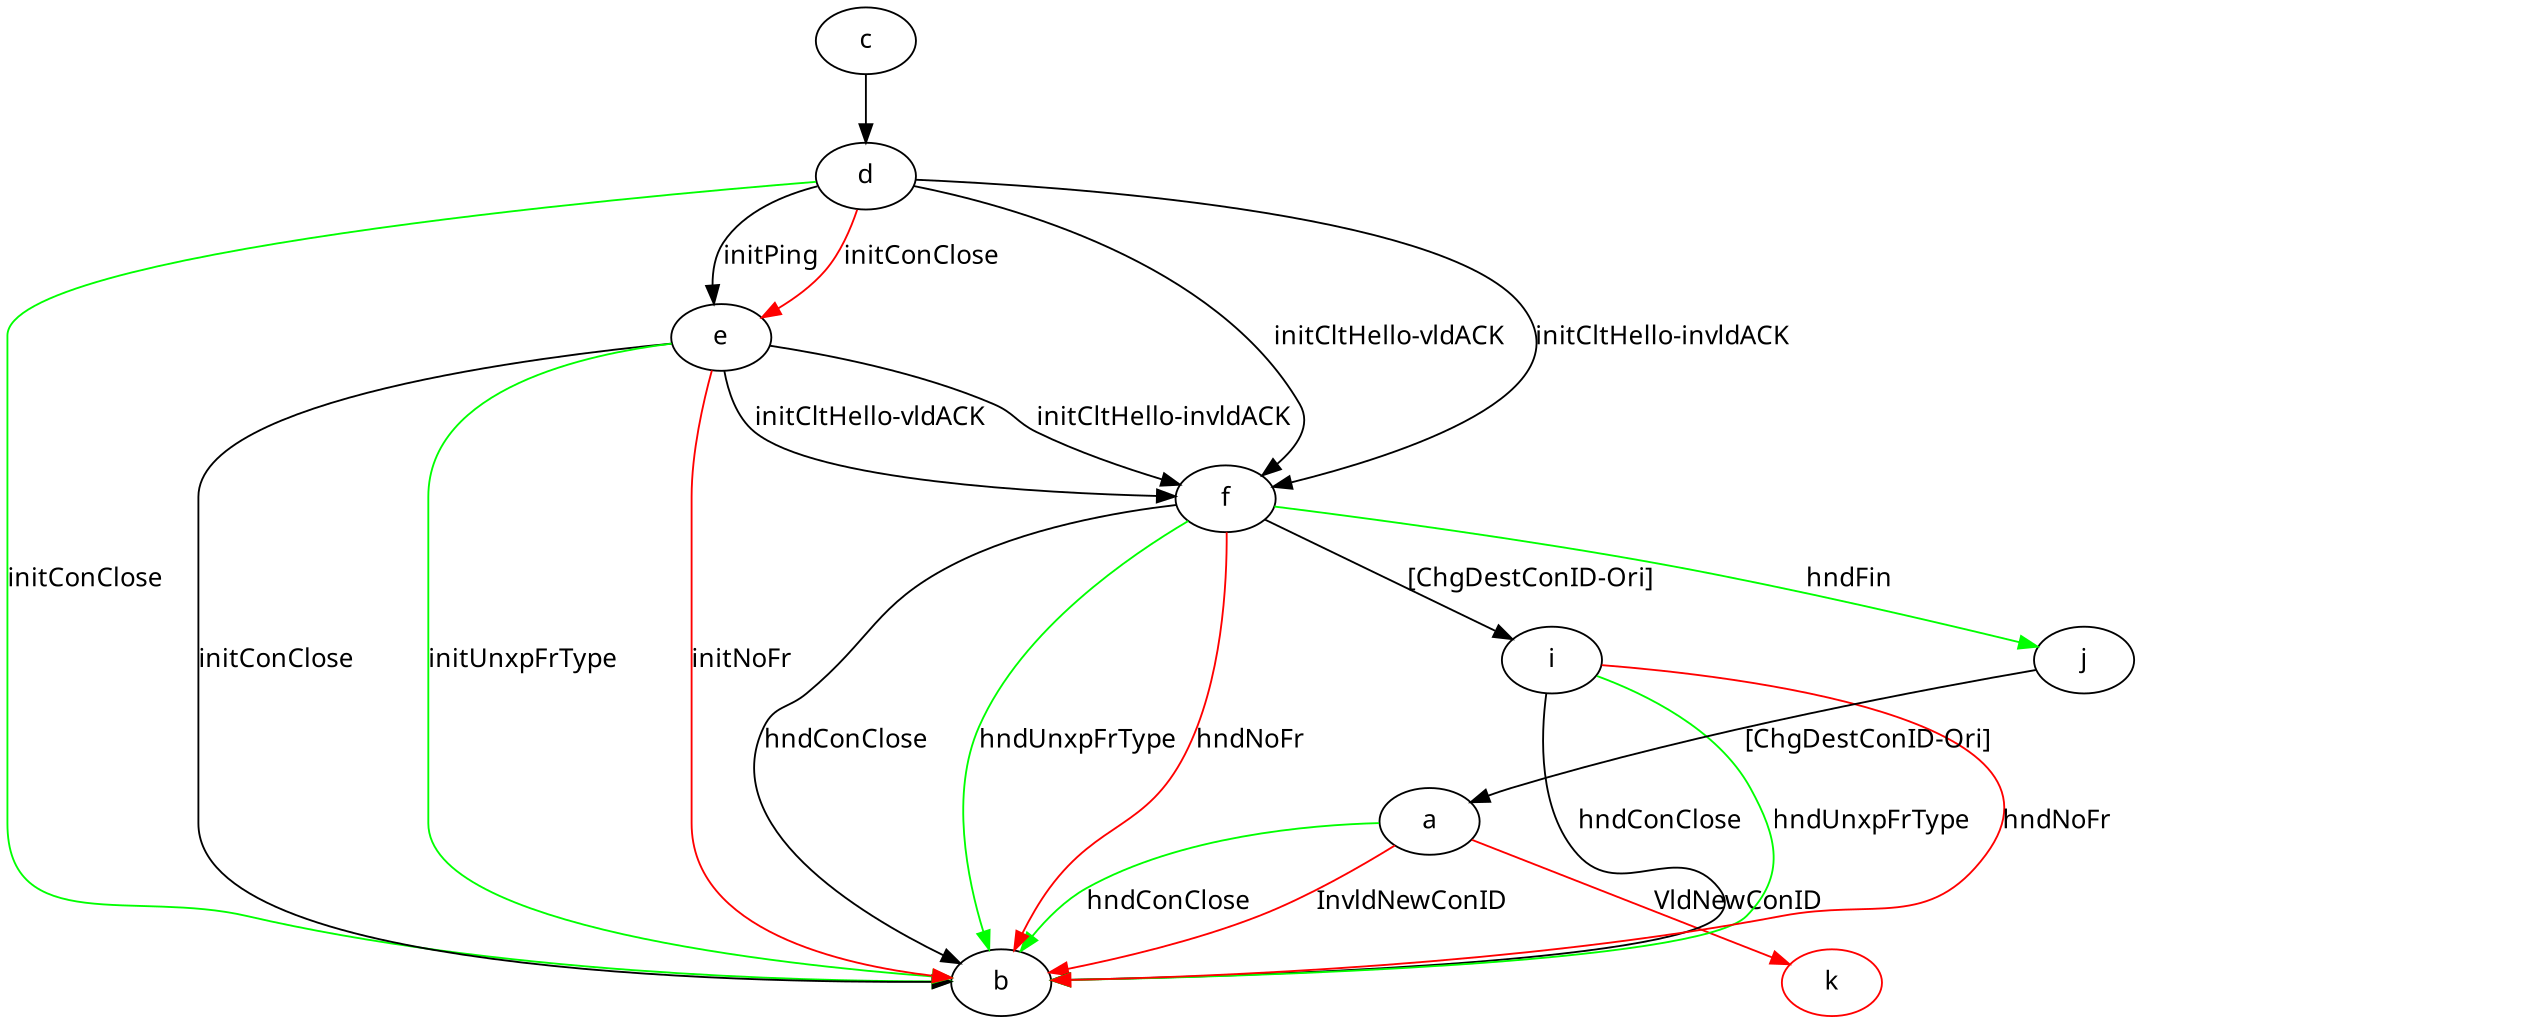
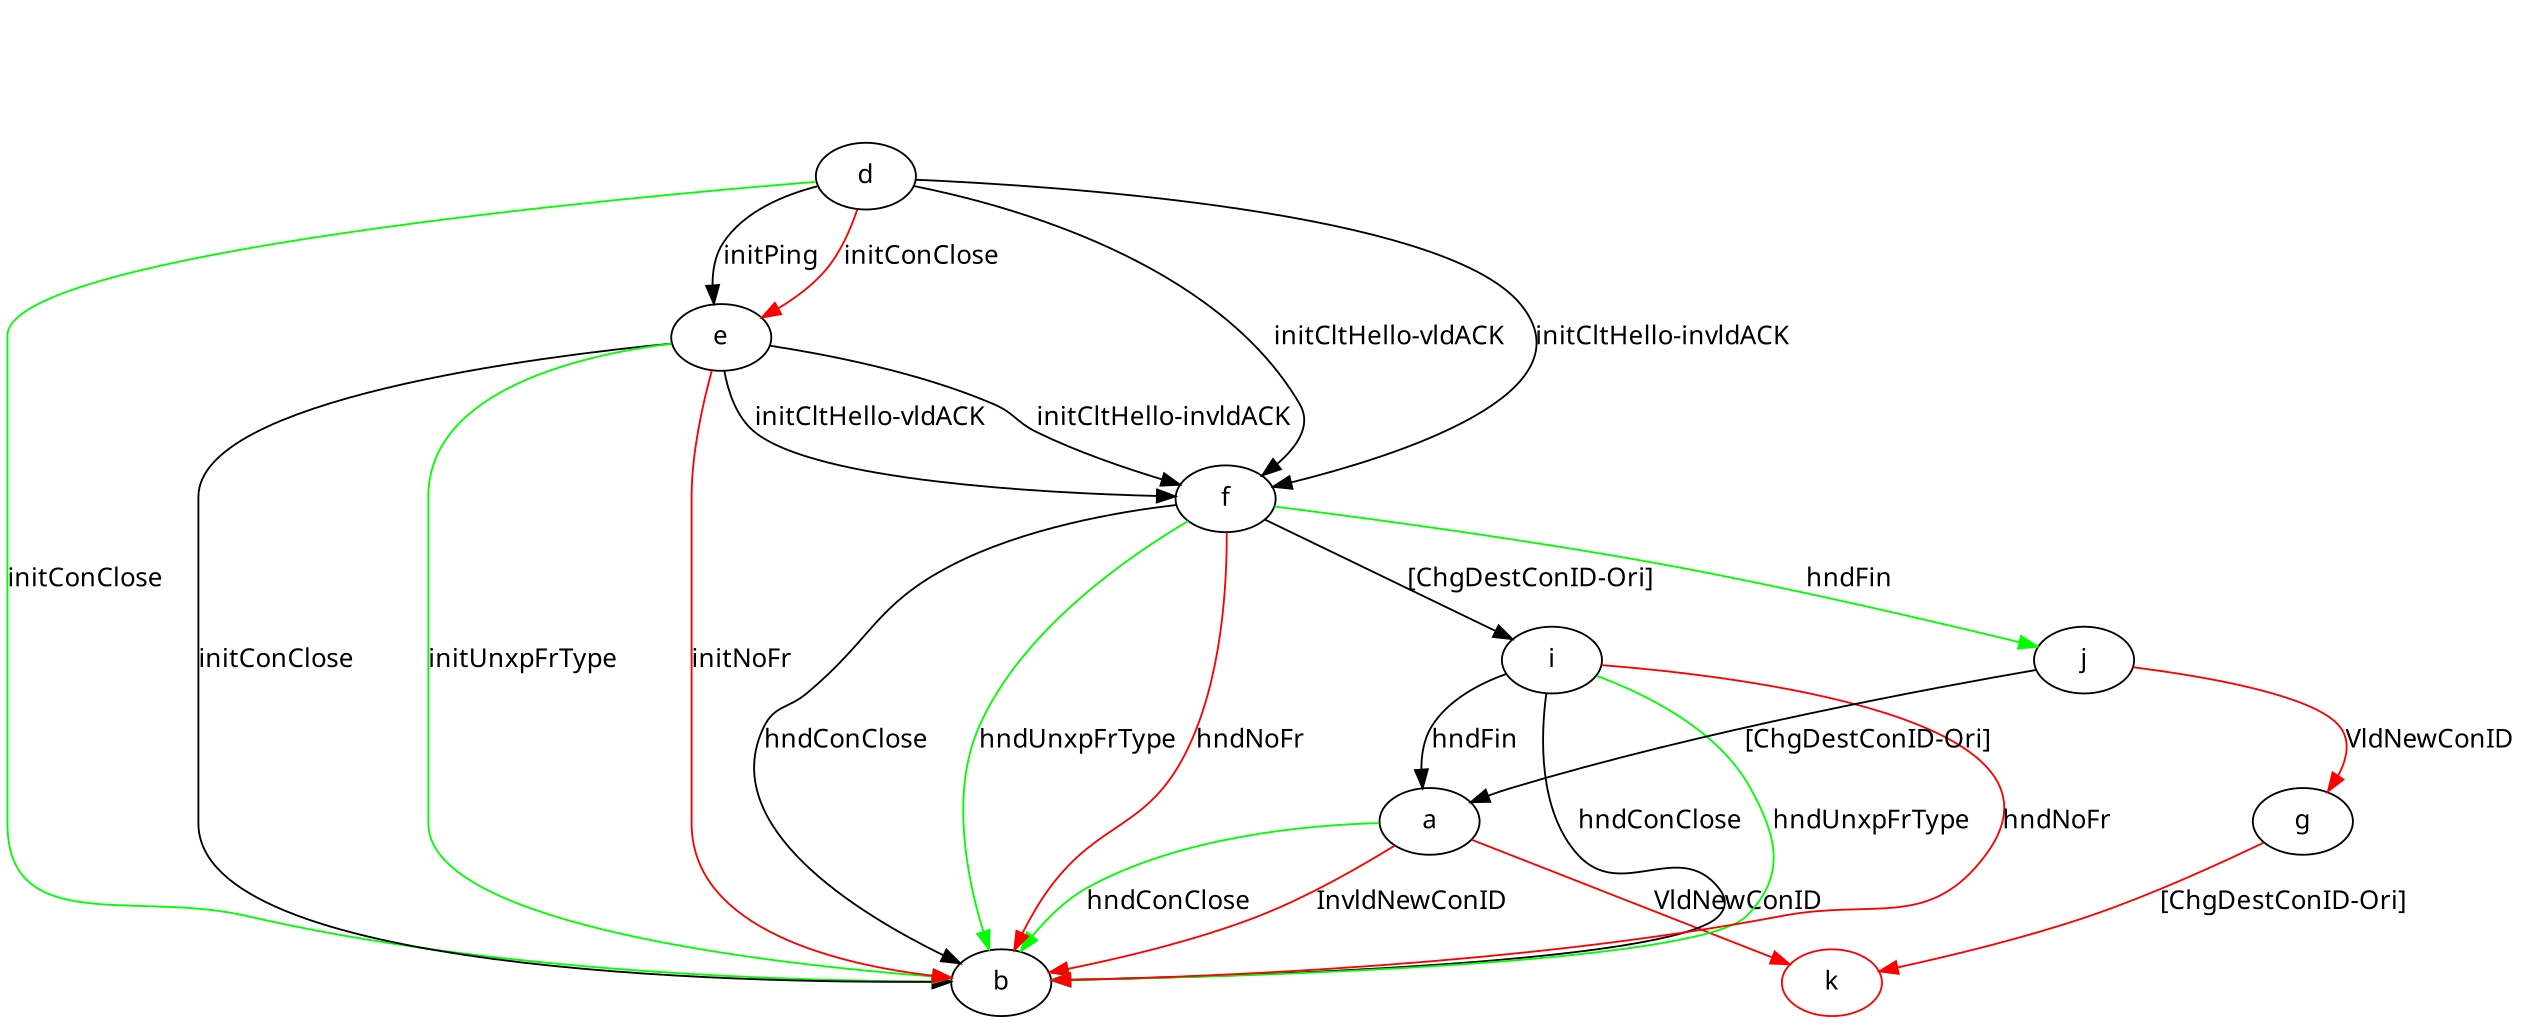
(866, 41) -> none
none -> (1447, 708)
none -> (2303, 821)
